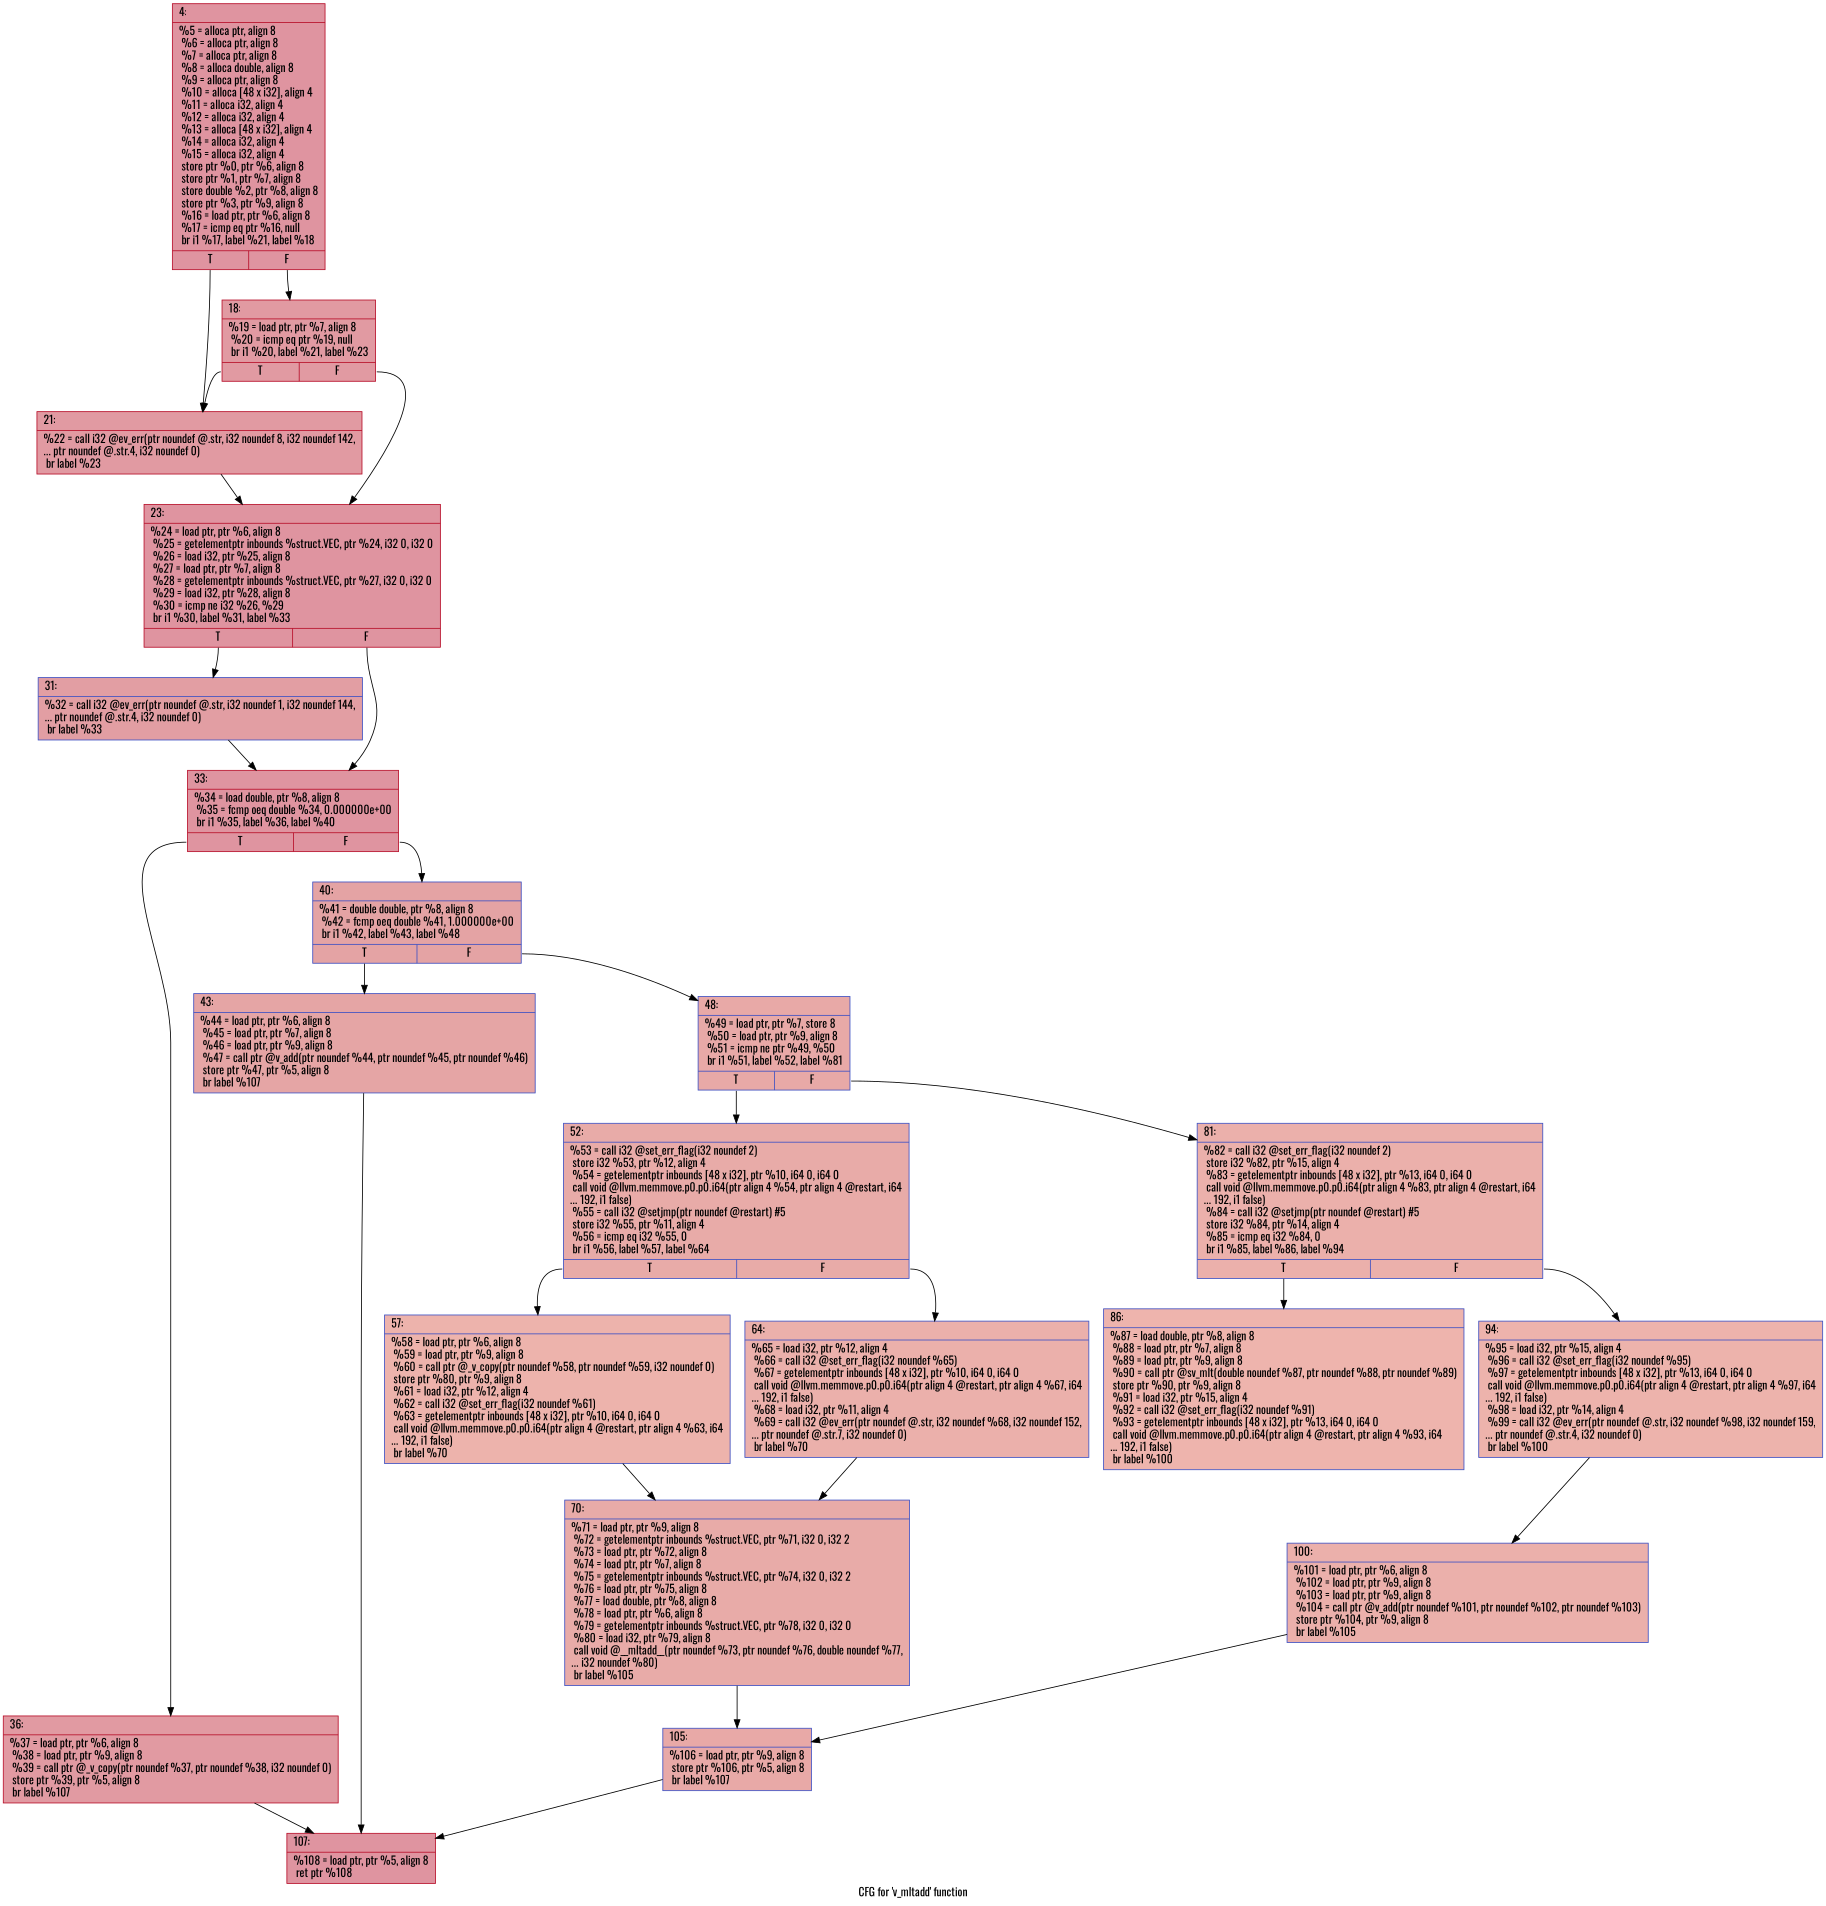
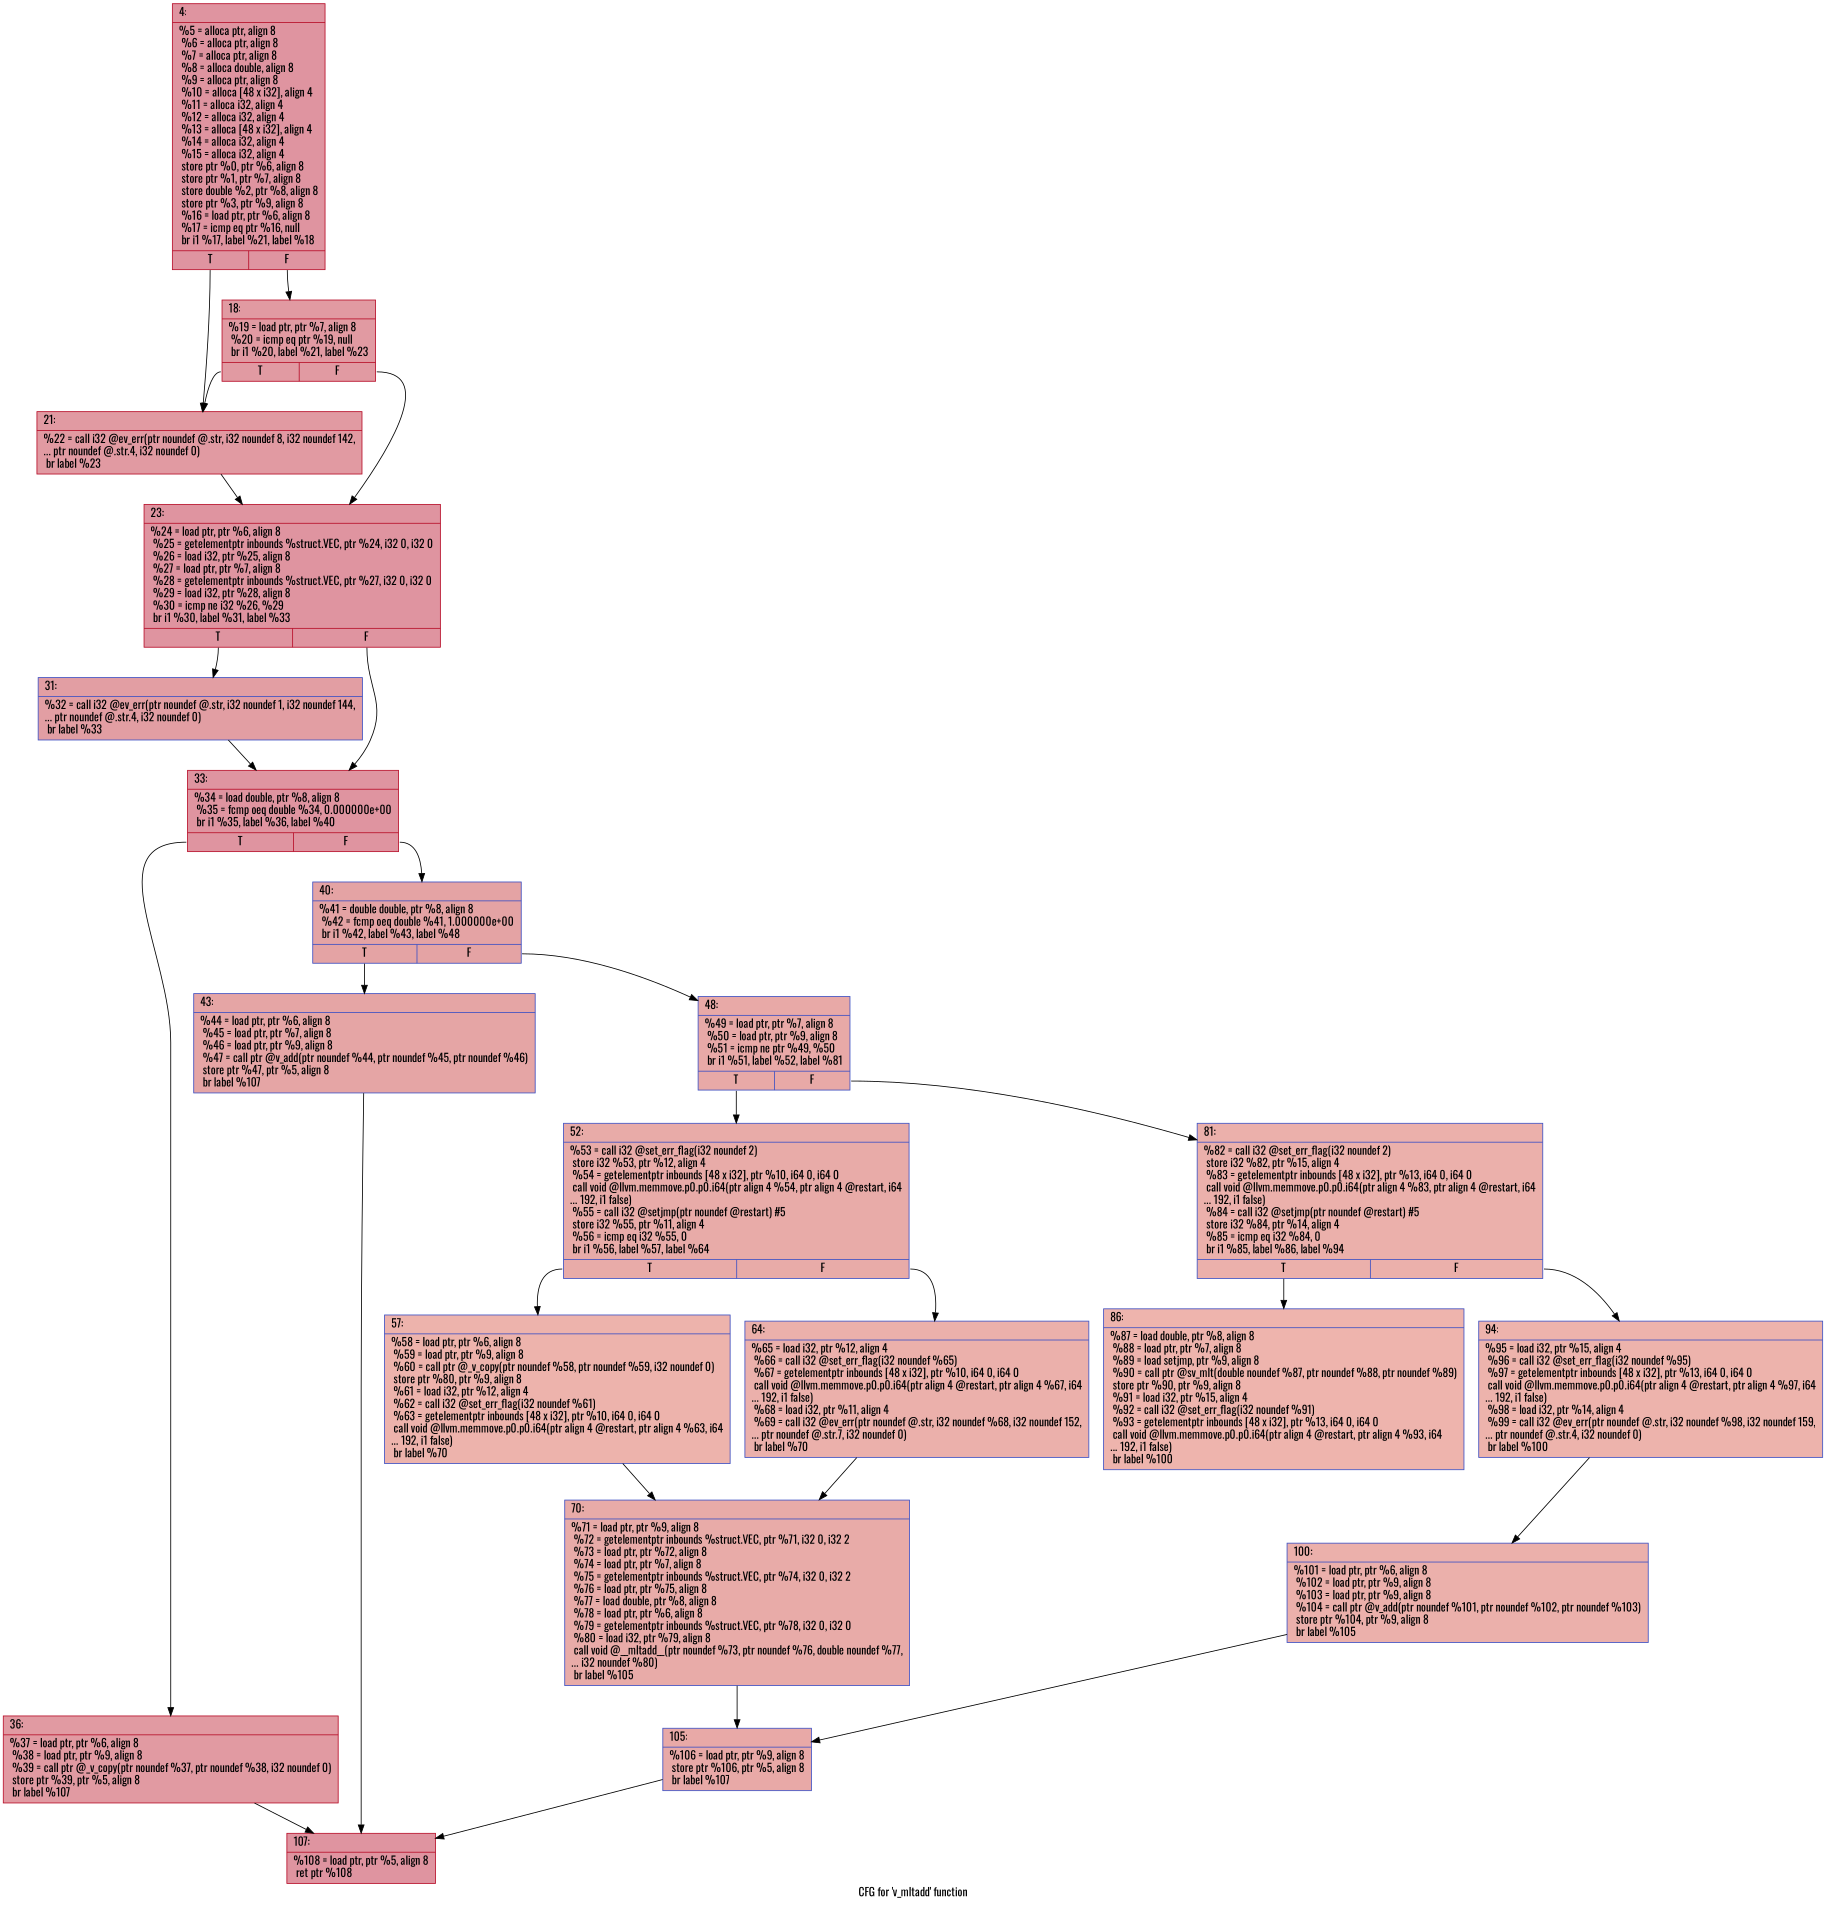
(770, 1024) -> (769, 1024)
(1177, 1361) -> (1185, 1361)
